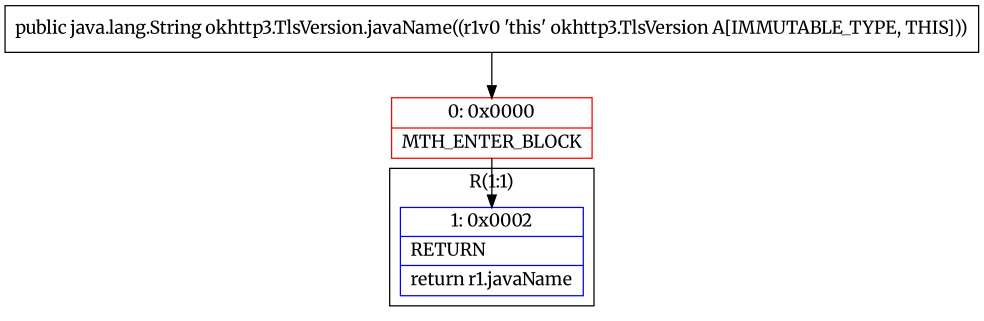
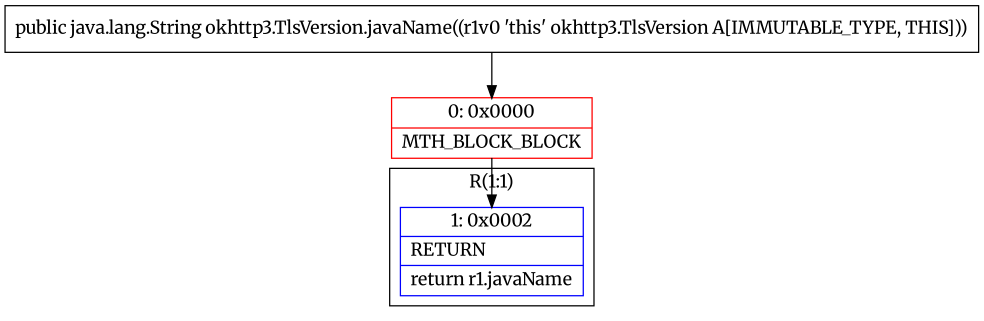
(492, 143) -> (491, 143)
